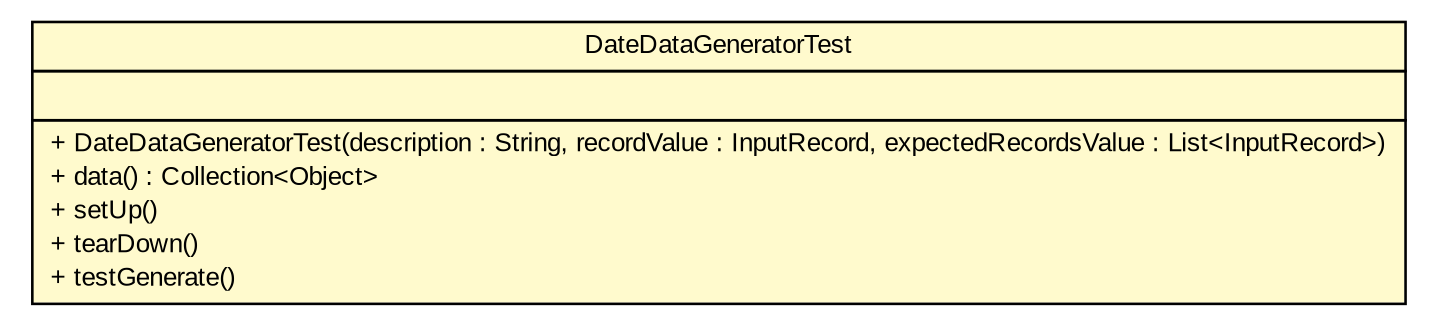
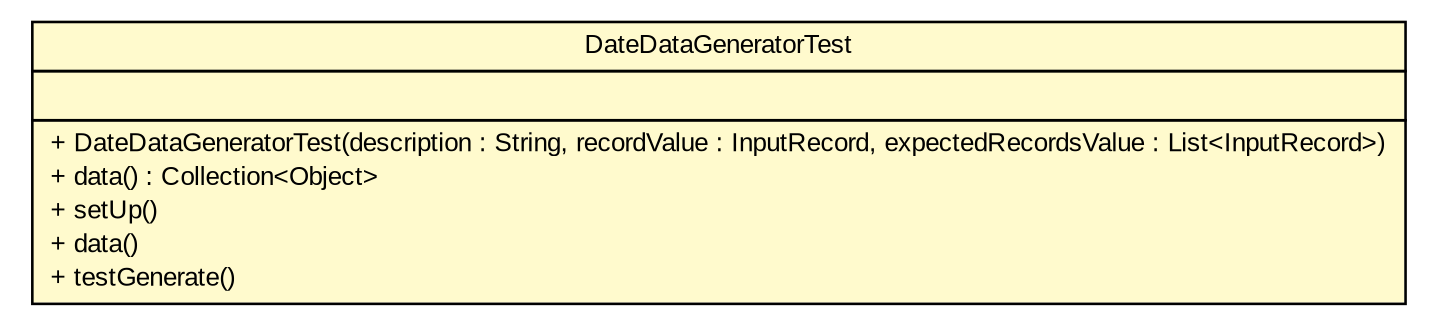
(125, 244) -> (94, 244)
